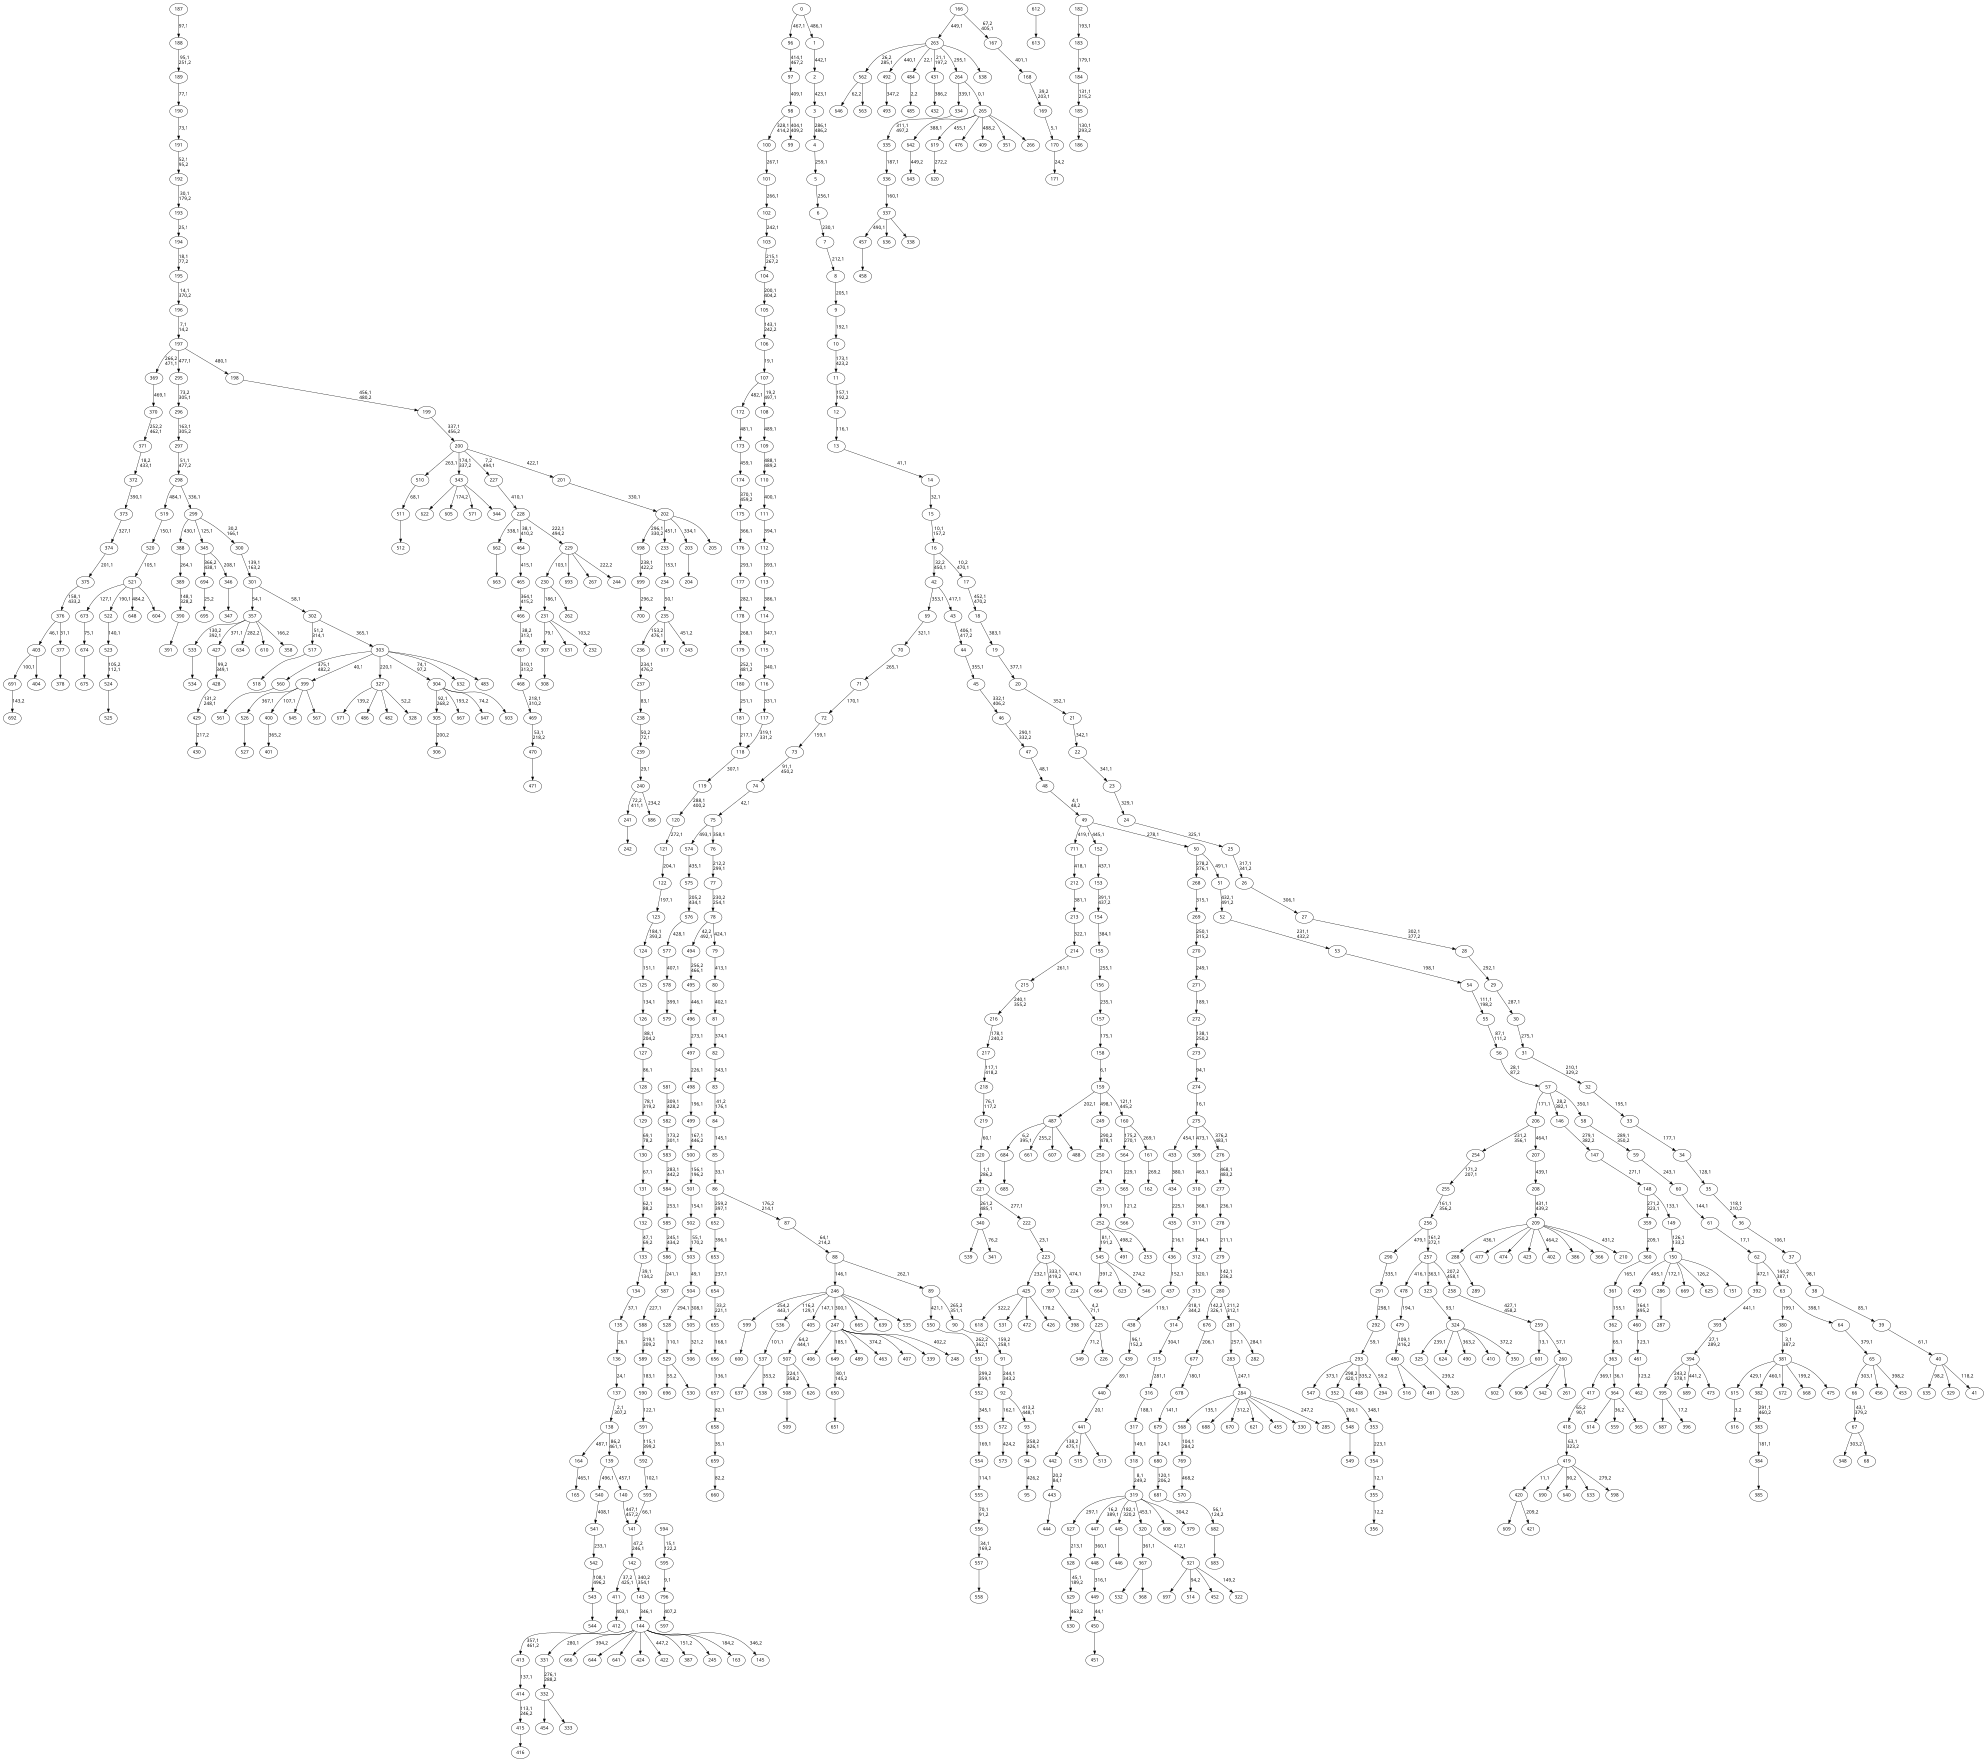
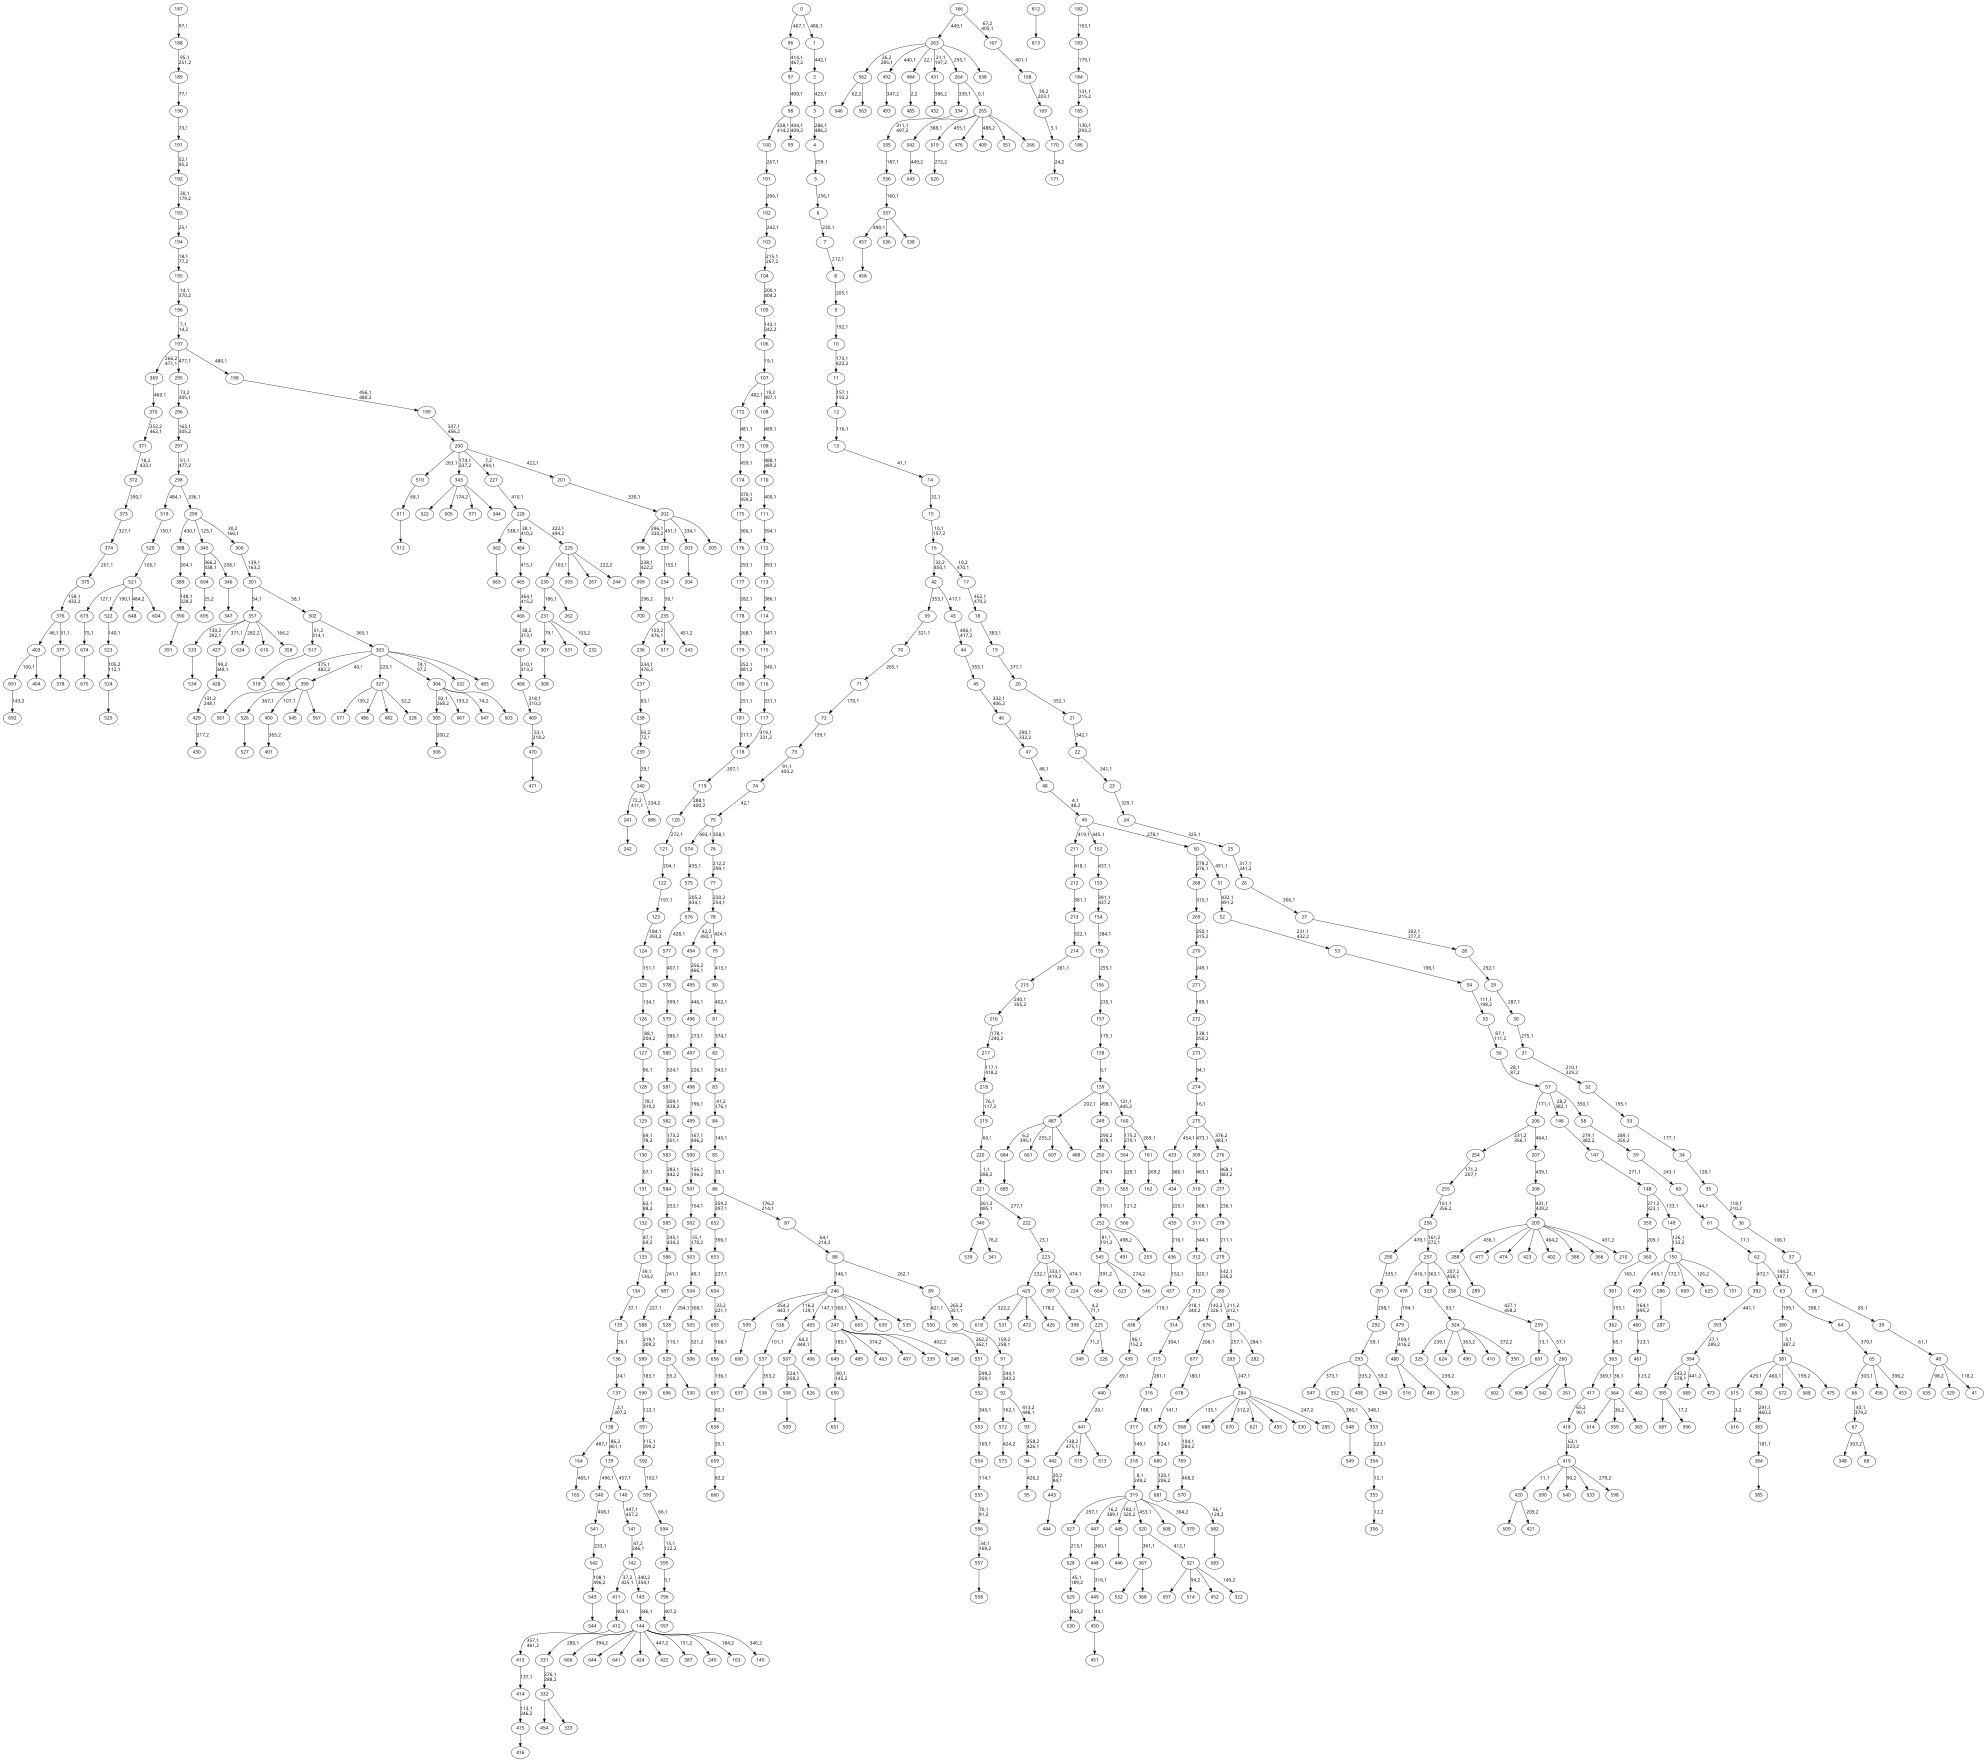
(1074, 849) -> (1074, 849)
none -> (667, 1053)
(824, 1341) -> (811, 1341)
(1344, 1373) -> none
(641, 1511) -> (655, 1511)
